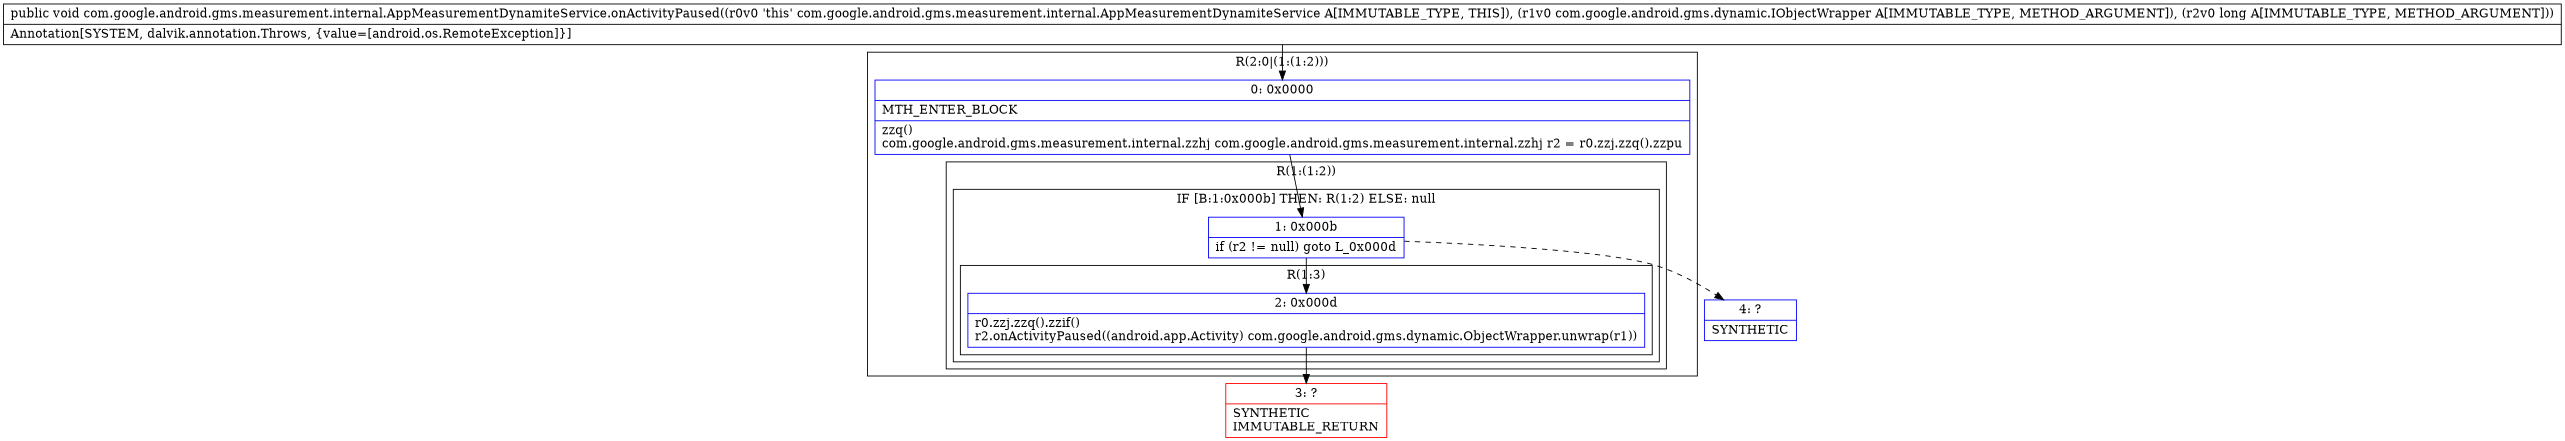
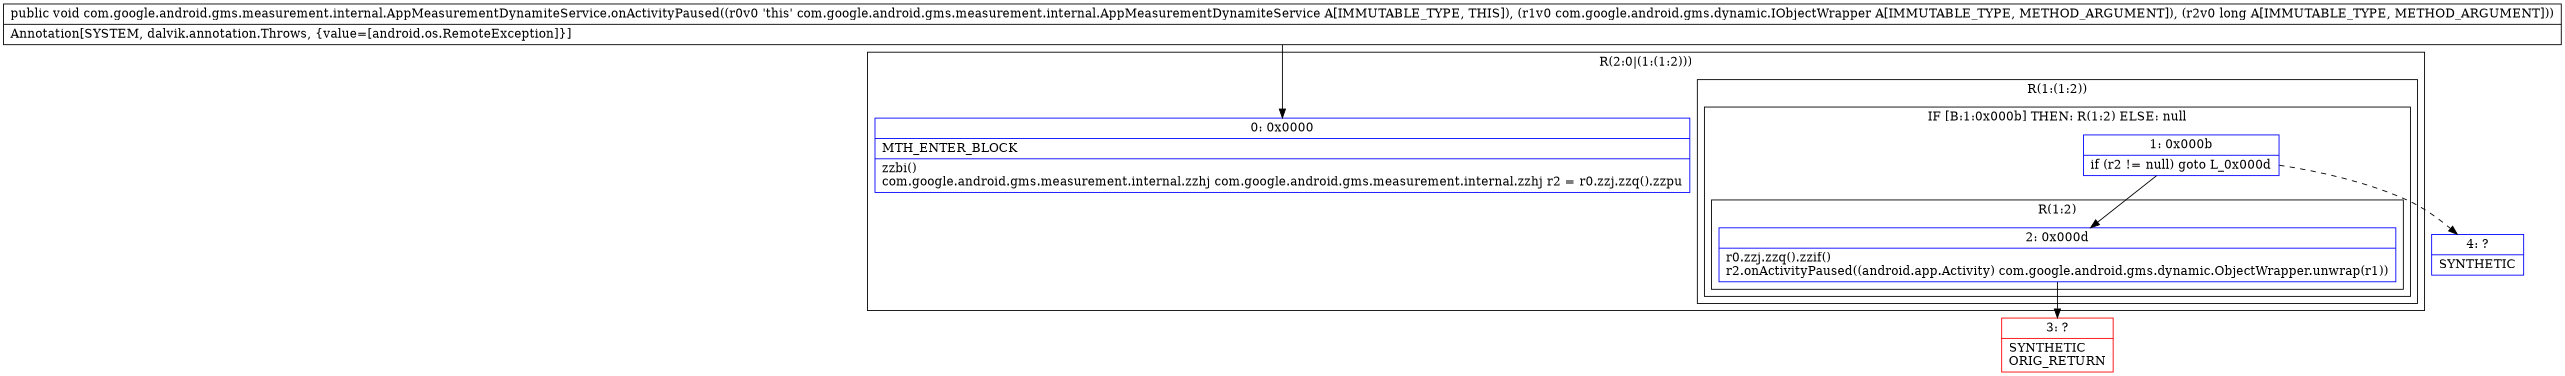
(898, 130) -> (900, 169)
(1295, 181) -> none
(1306, 276) -> (2057, 210)
(1306, 427) -> (2057, 361)
